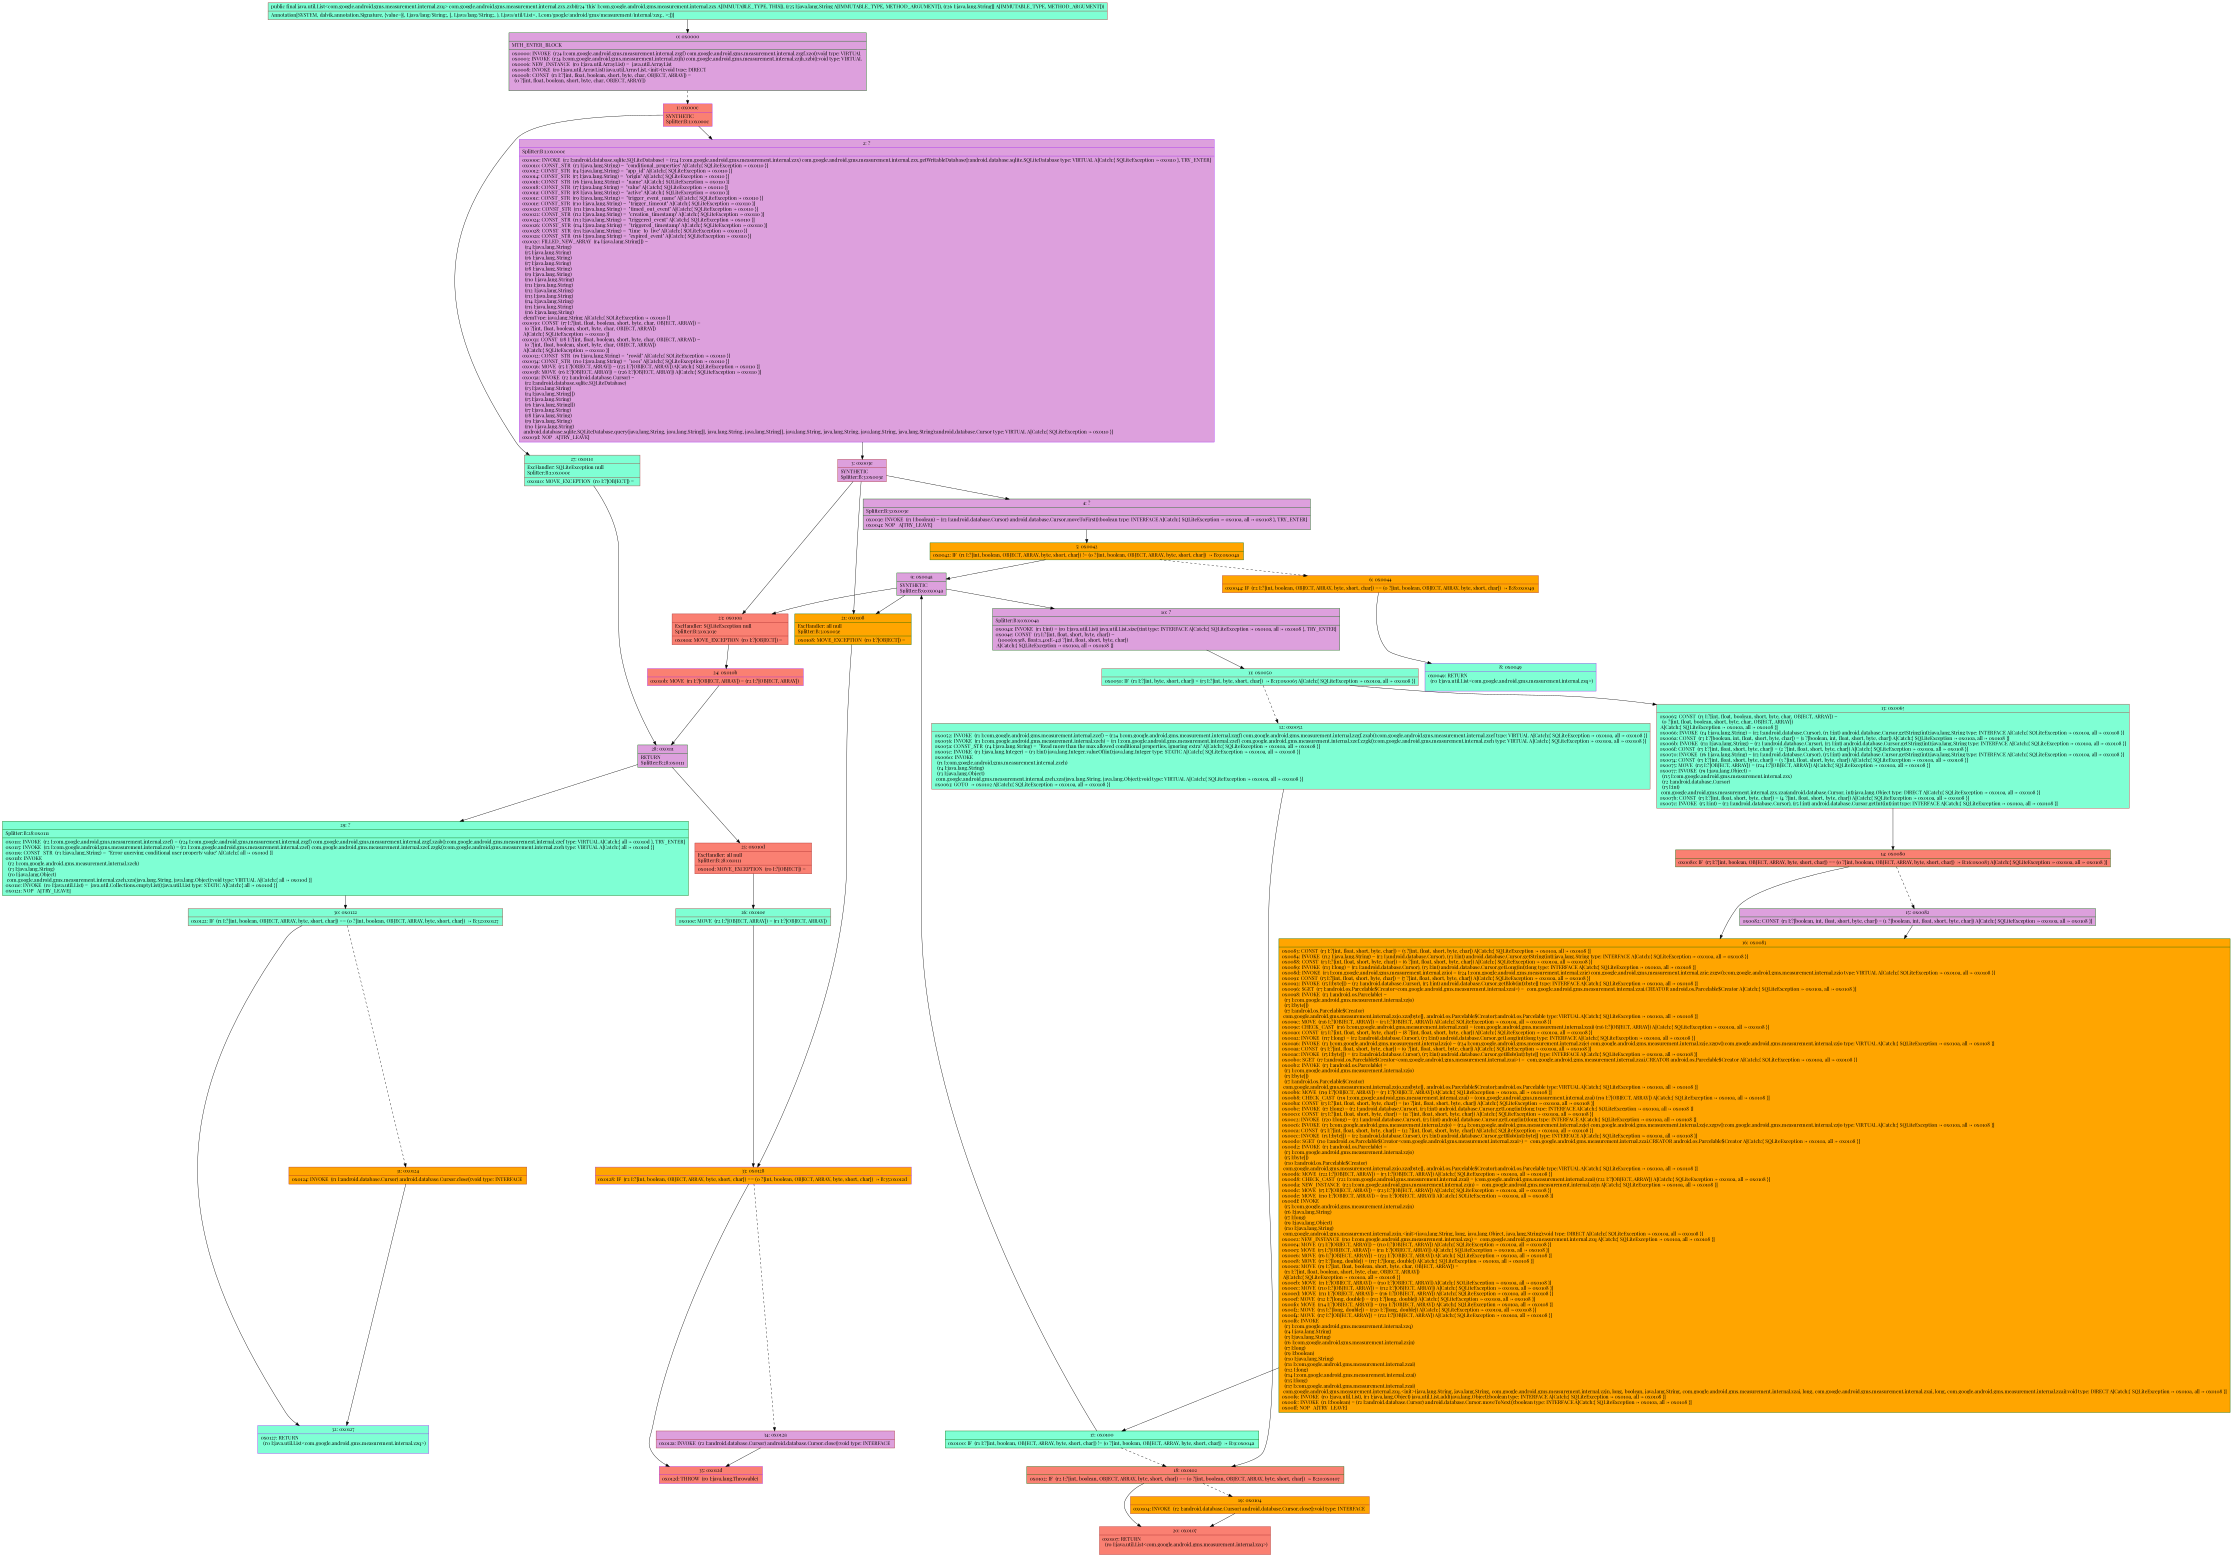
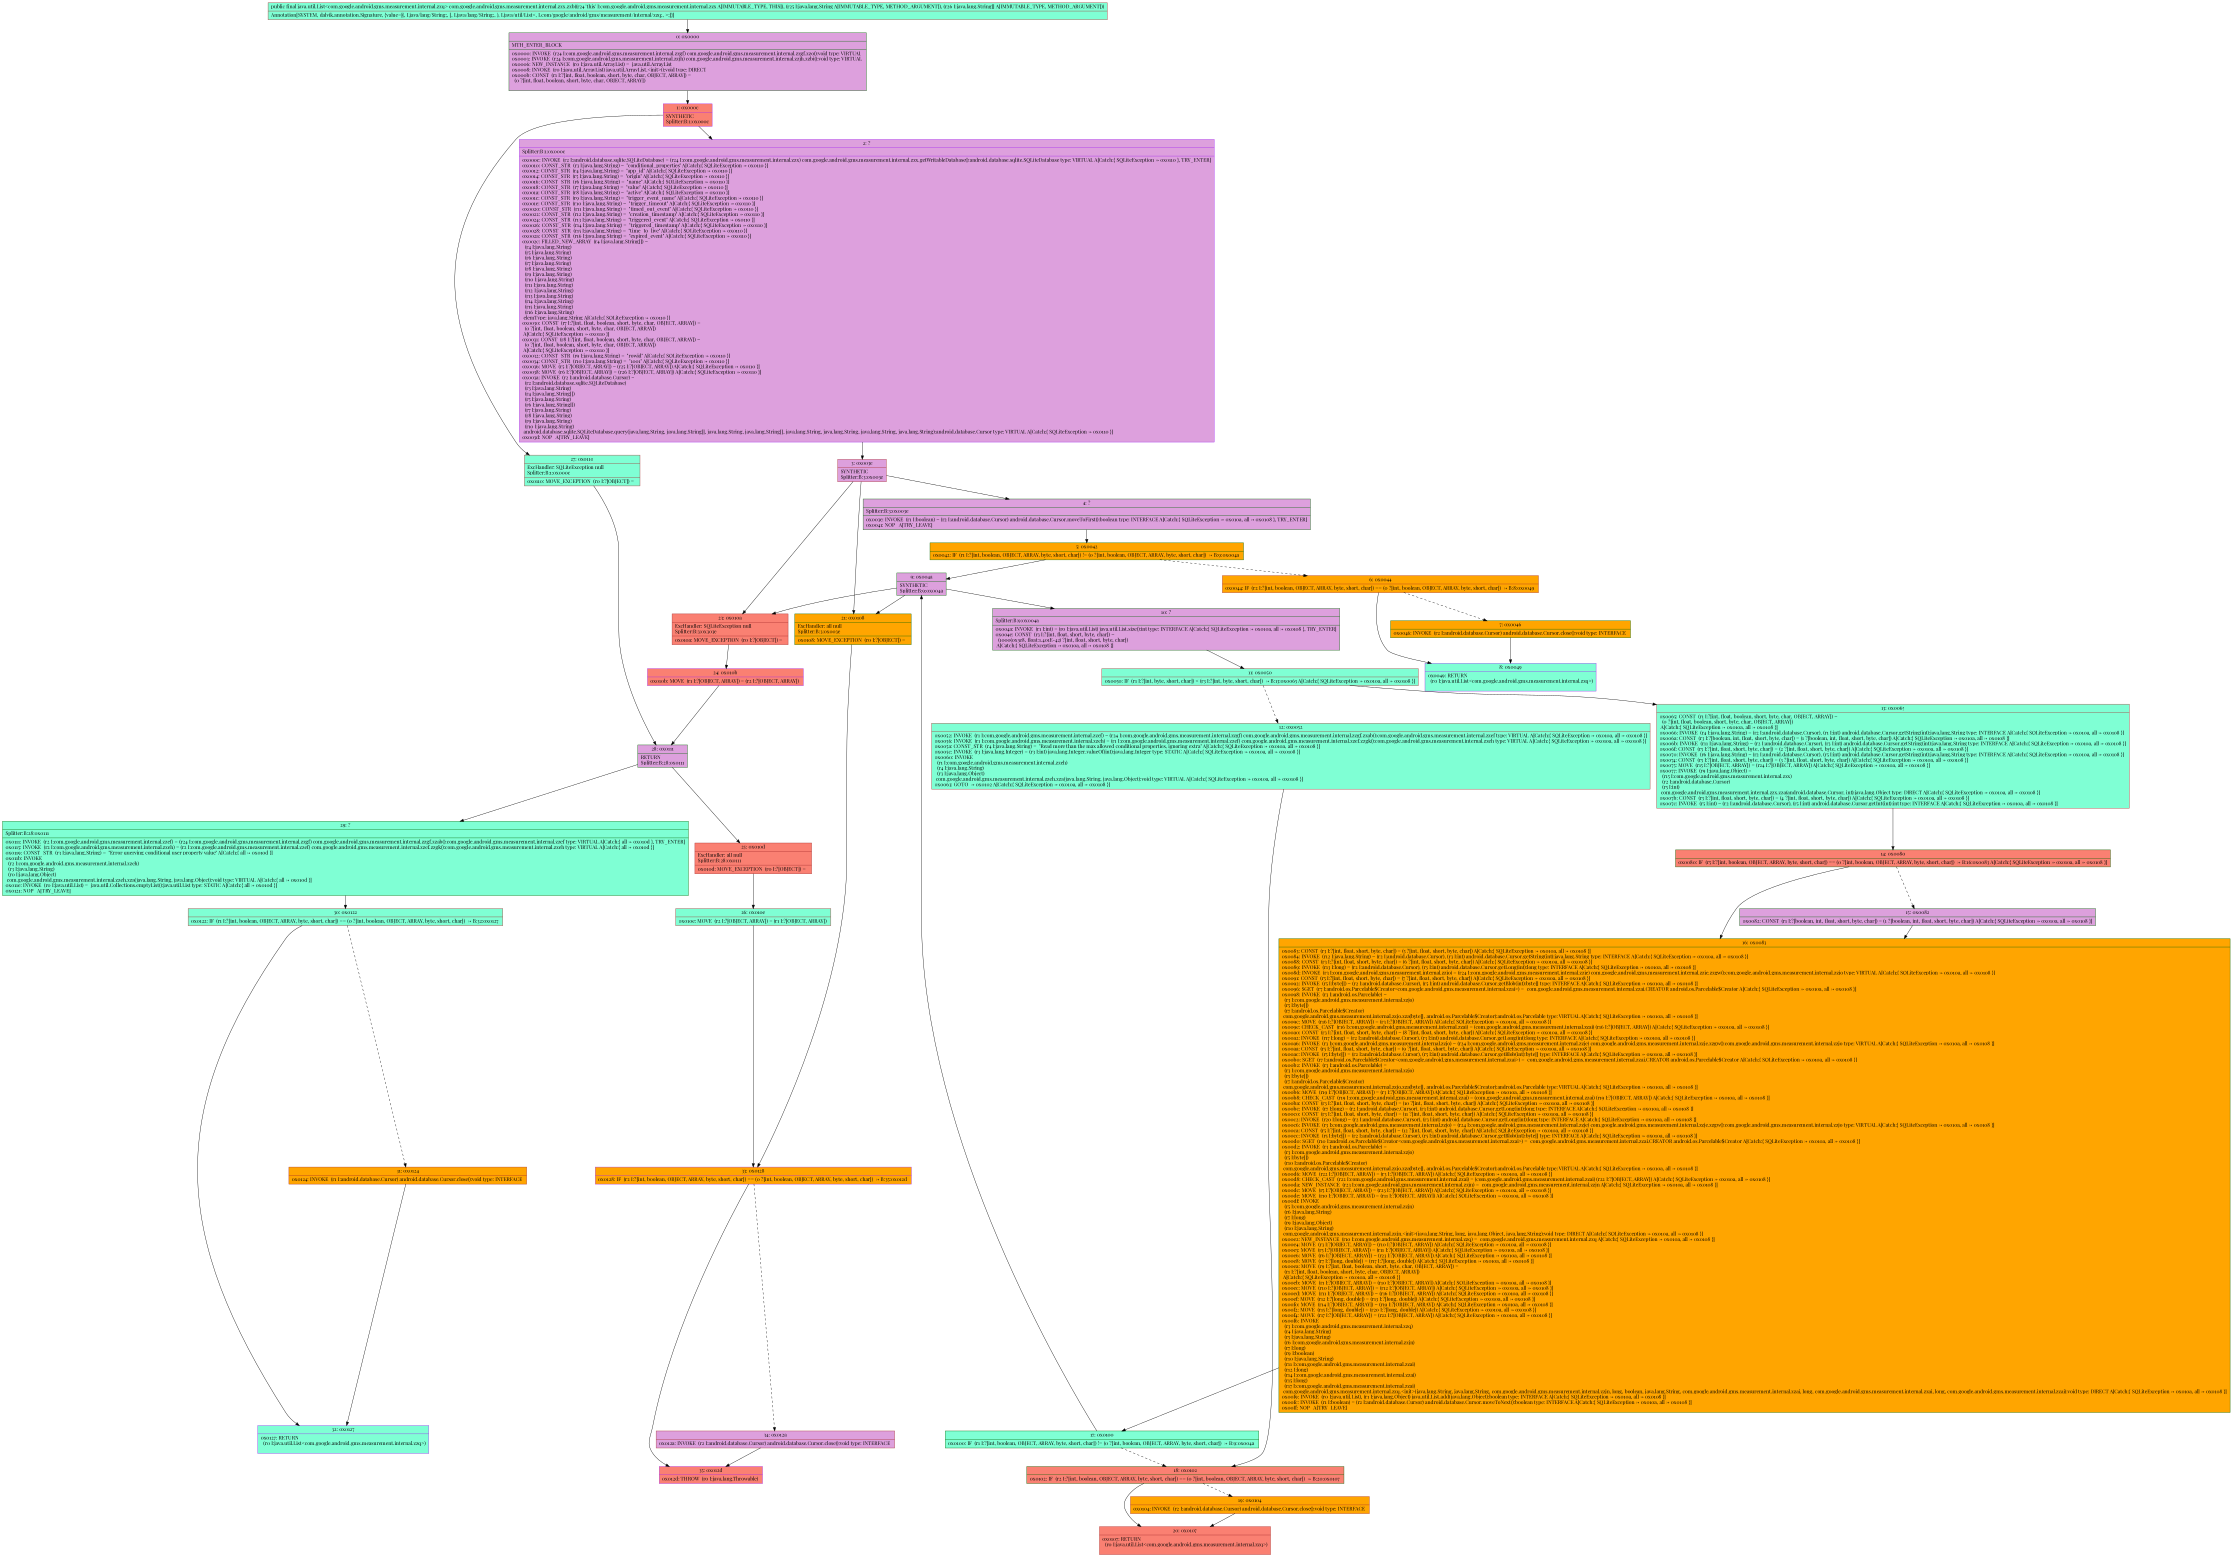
(688, 96) -> (688, 96)
none -> (1511, 629)
